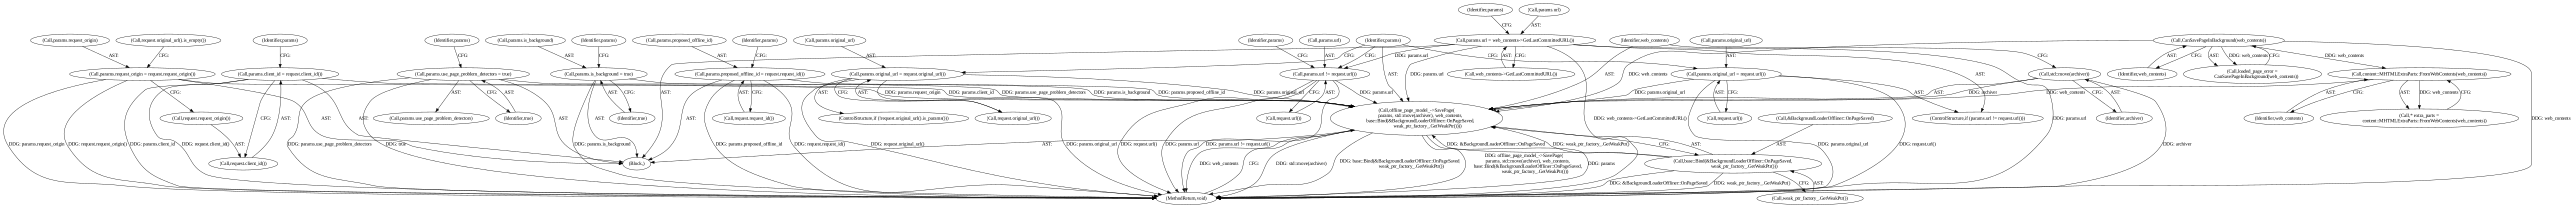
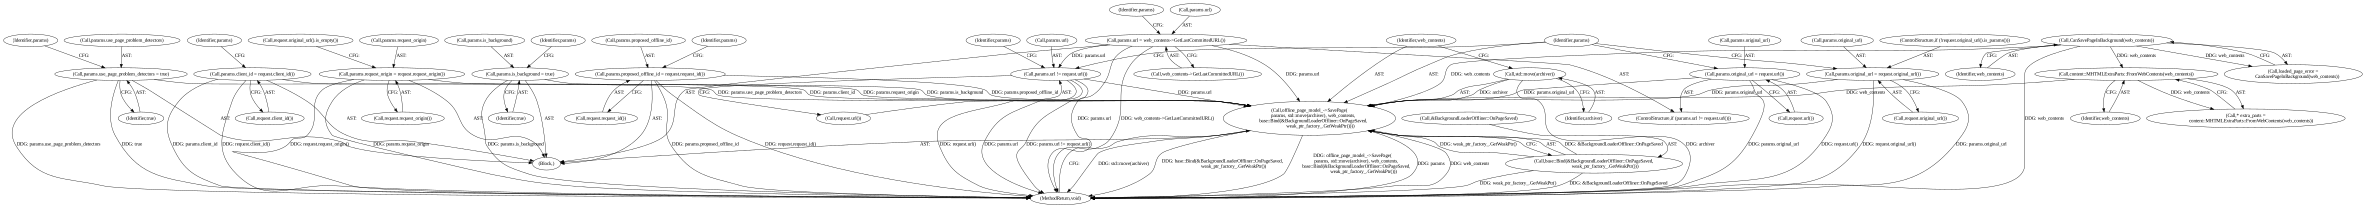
(817, 92) -> (1915, 57)
(448, 95) -> (122, 55)
(227, 137) -> (401, 98)
(1810, 199) -> none
